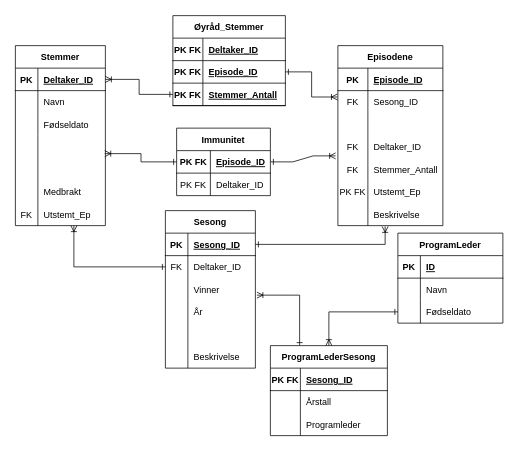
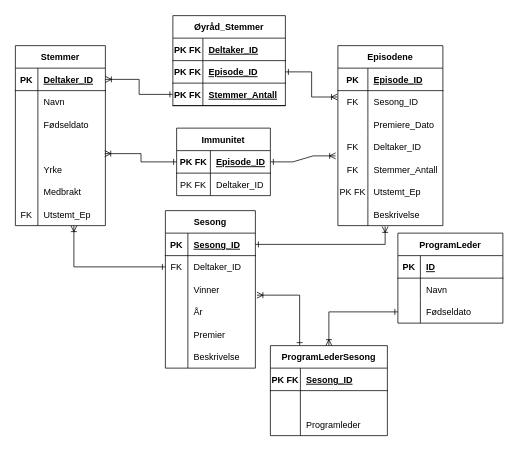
none -> (405, 124)
none -> (72, 169)
none -> (222, 334)
(344, 402) -> none
